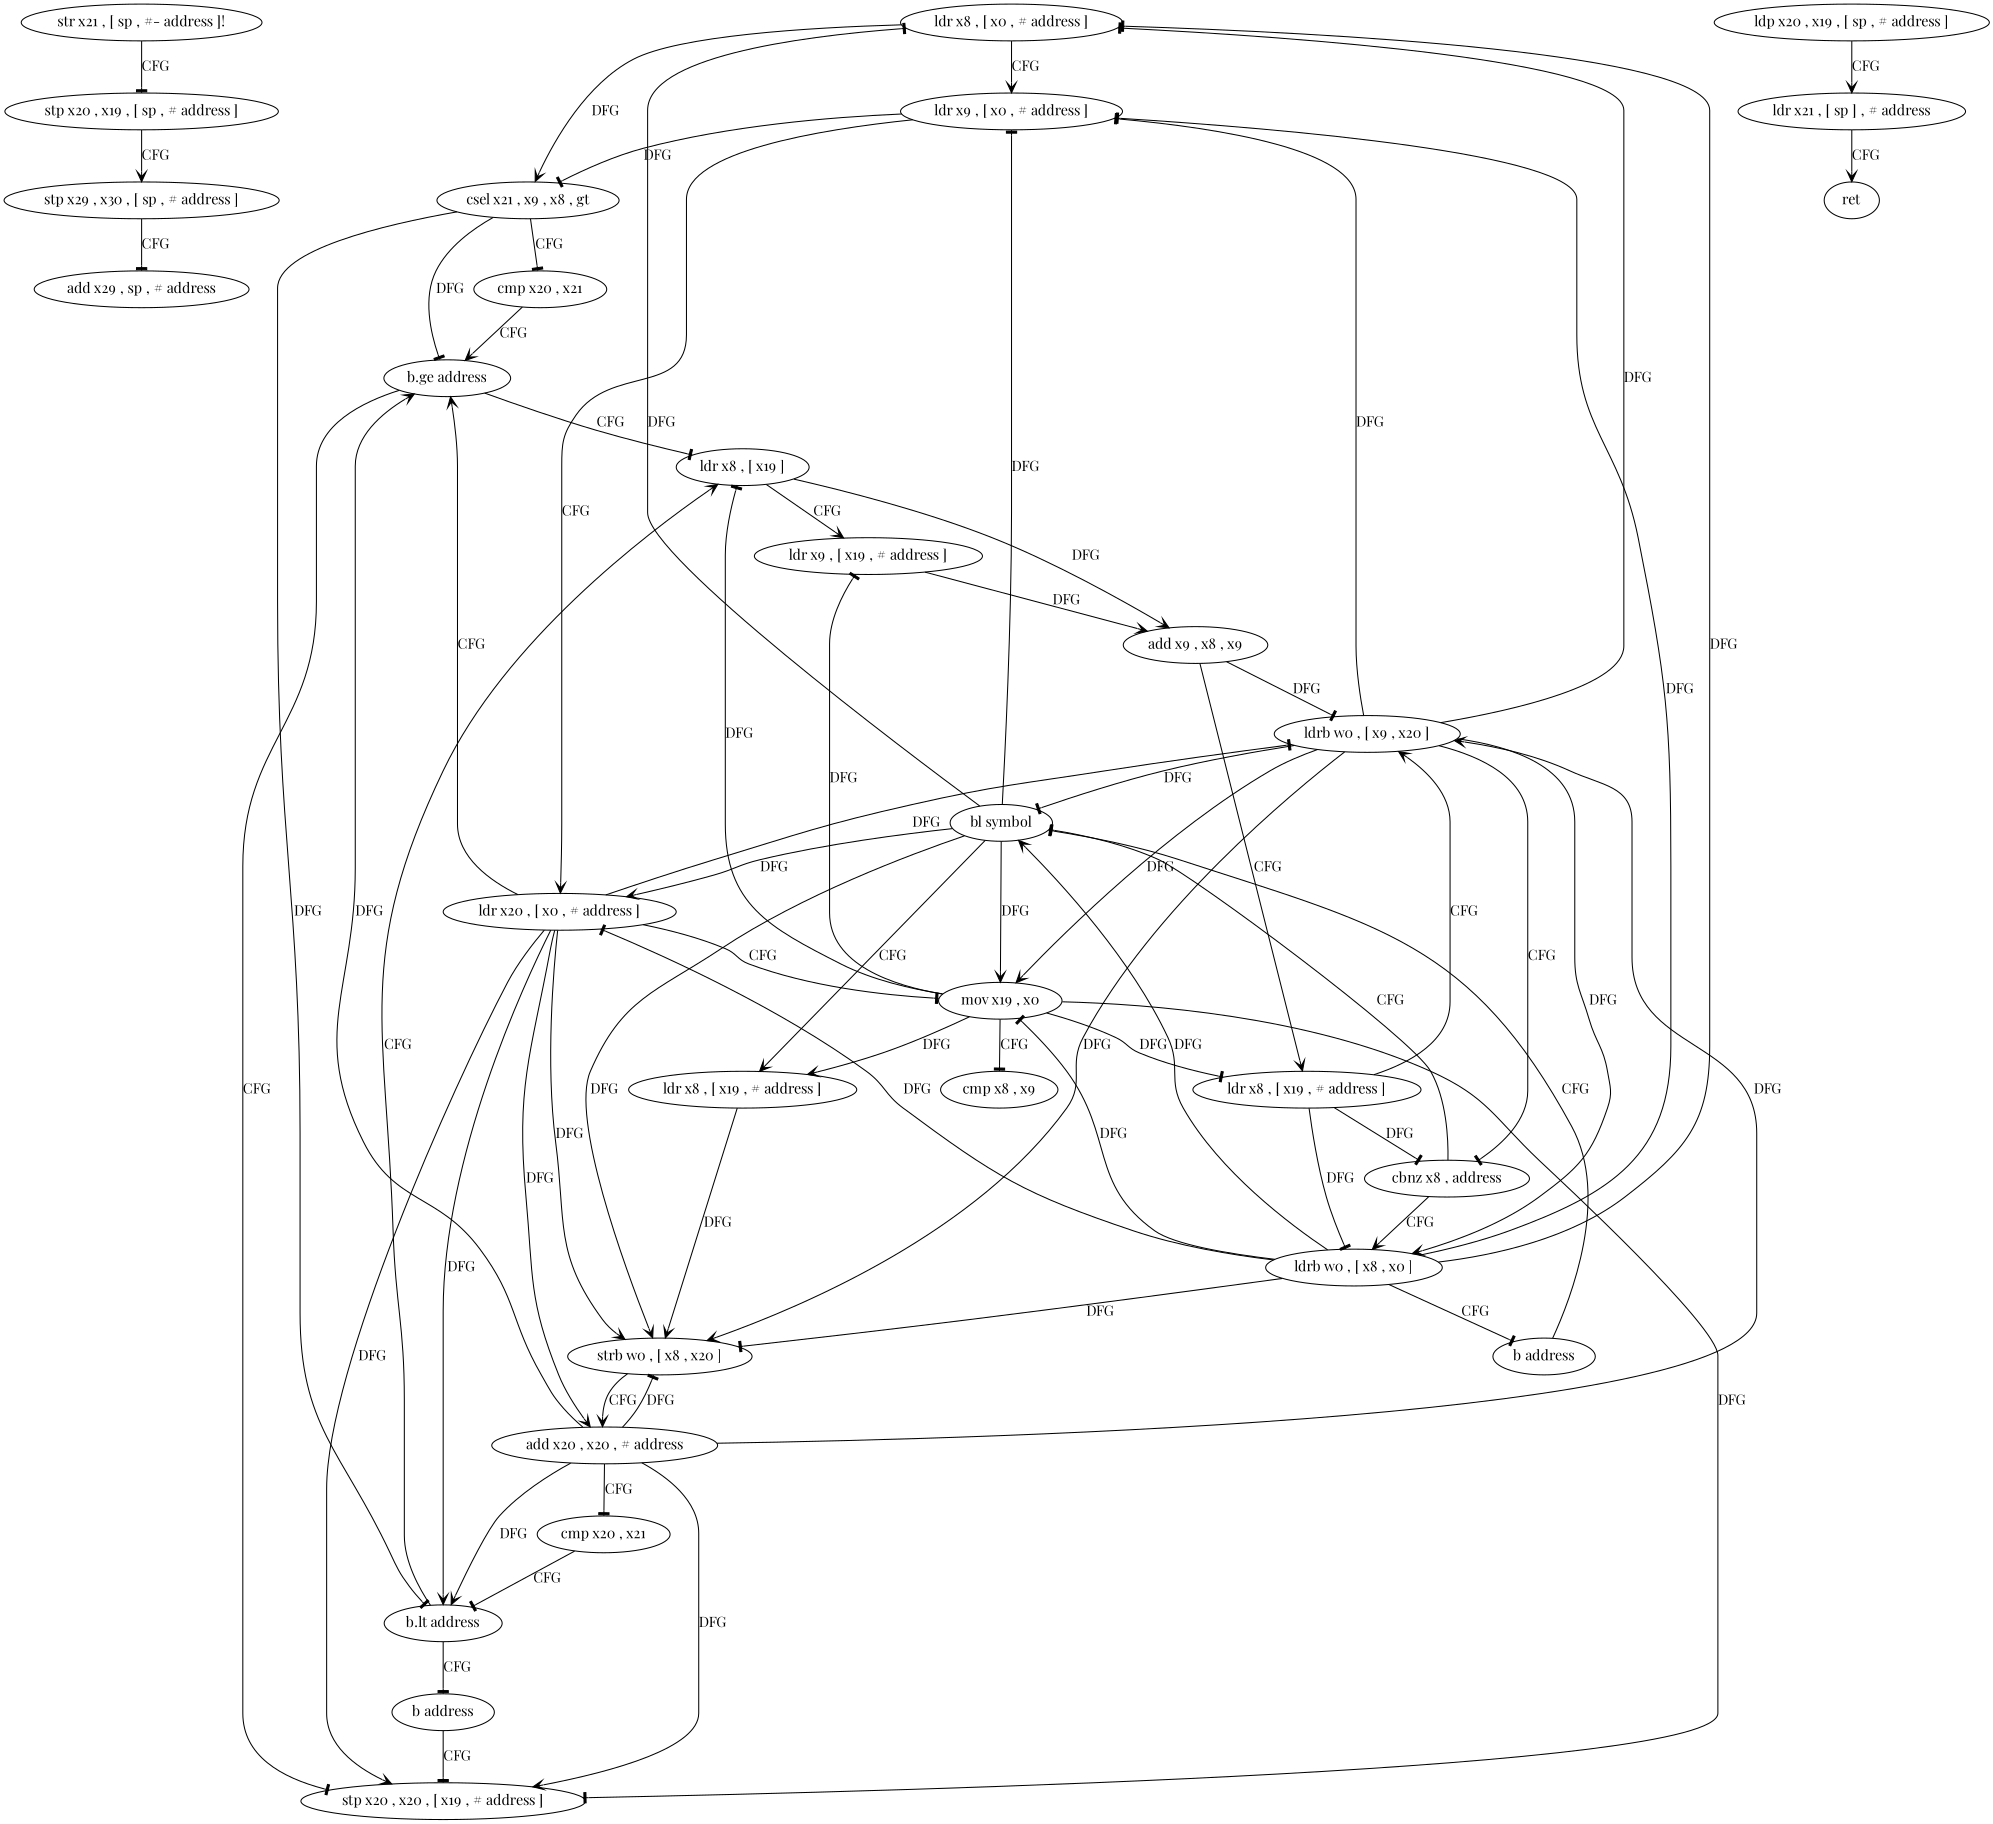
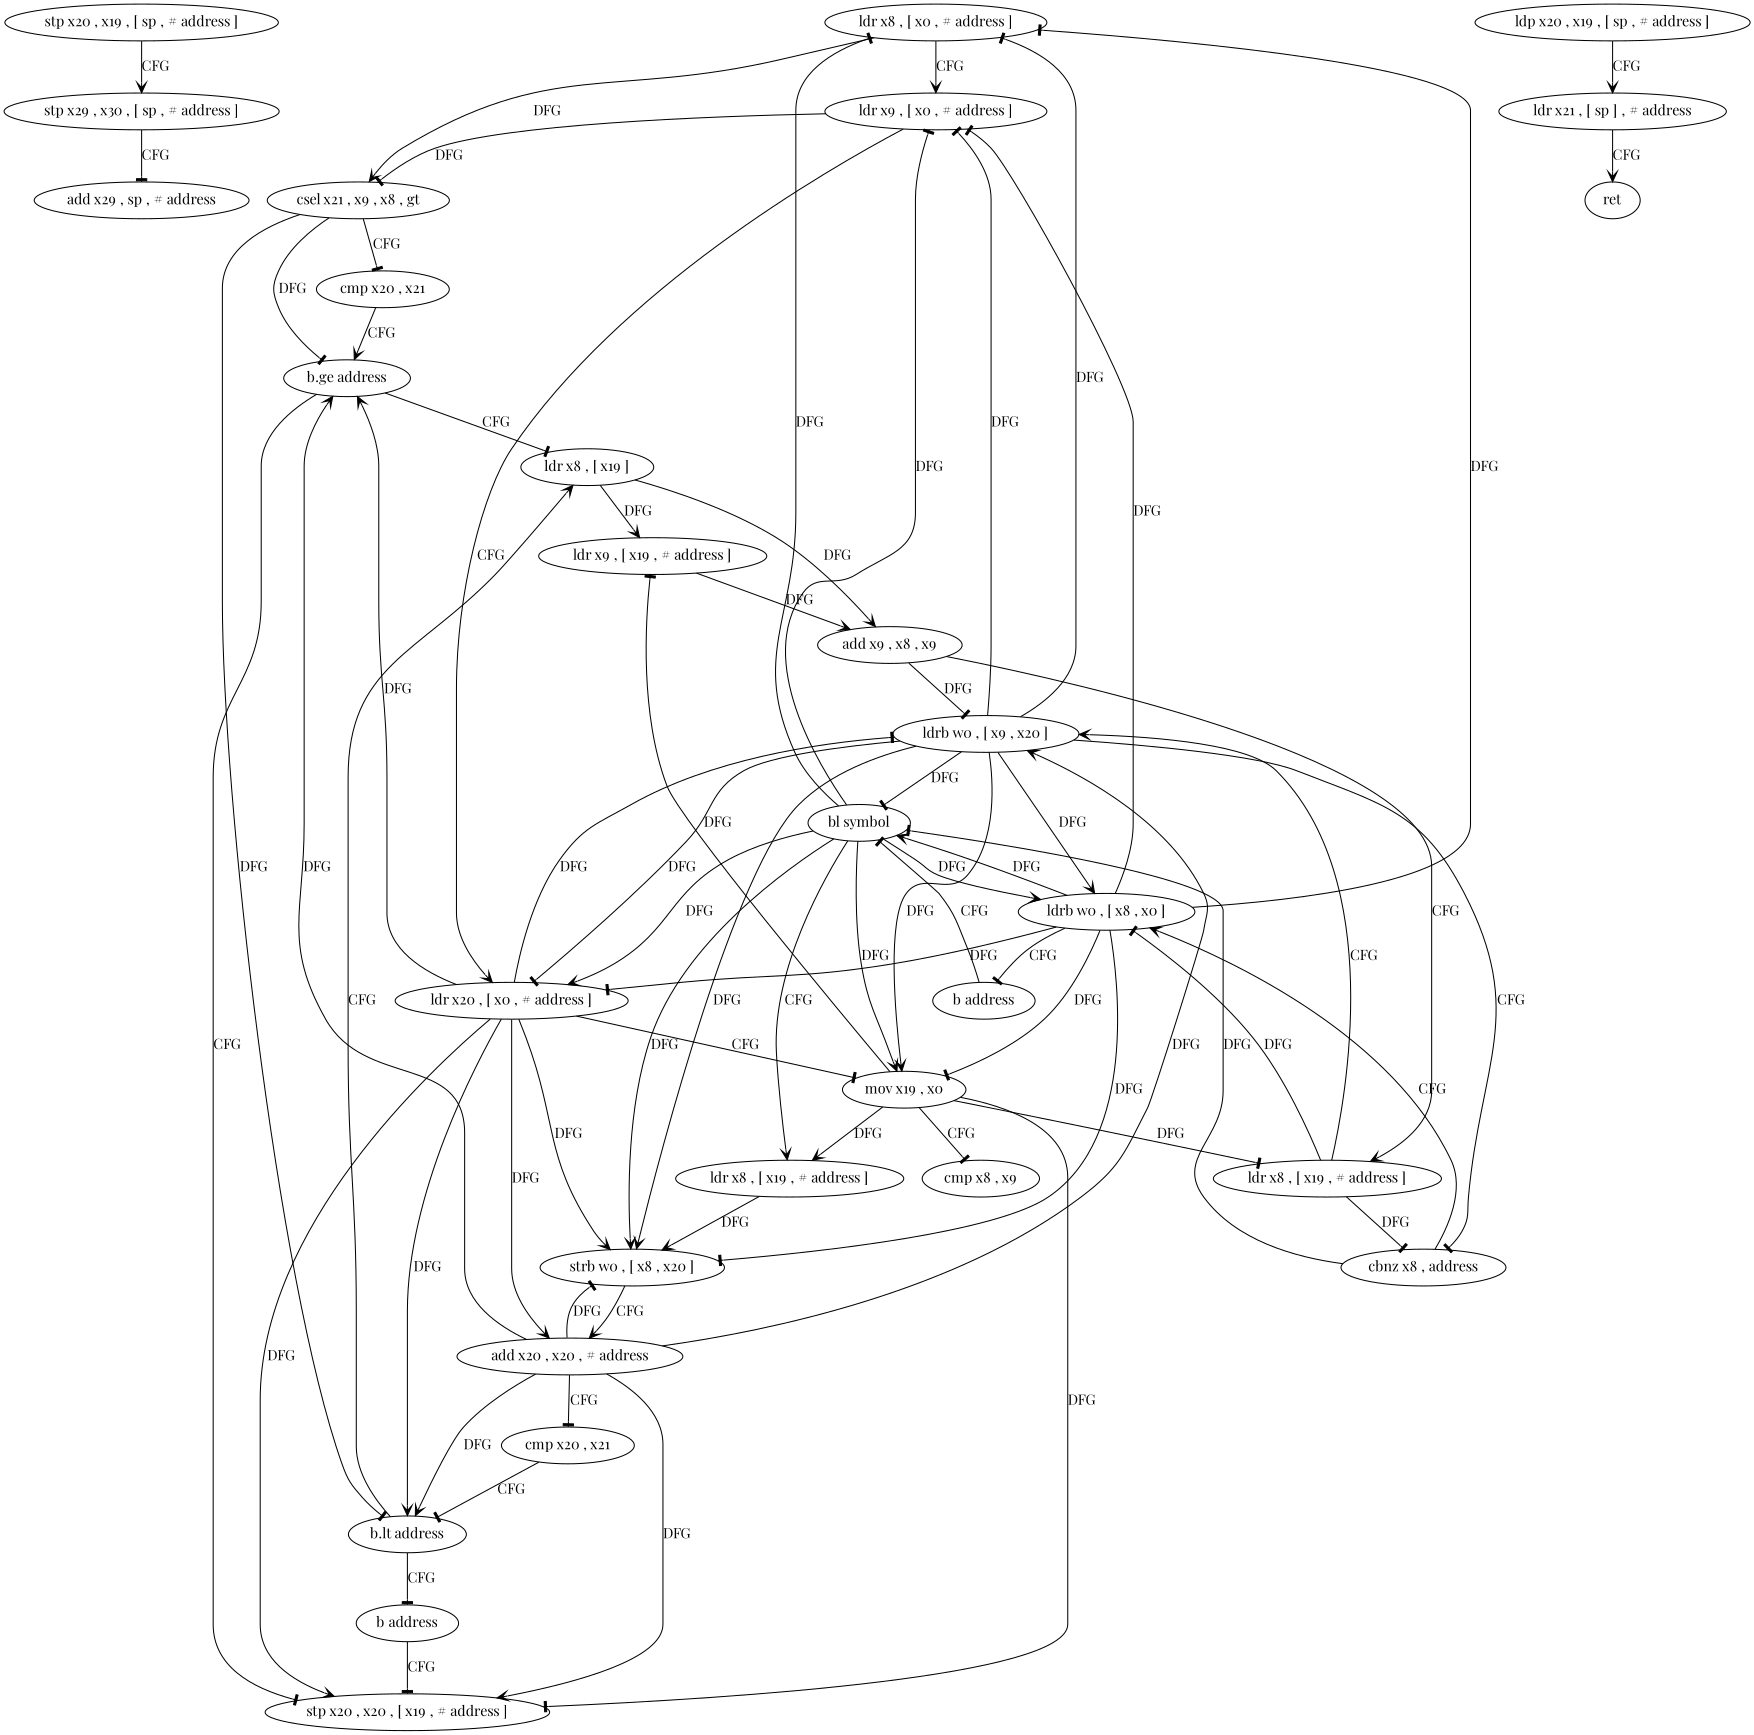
(142, 22) -> none
(828, 512) -> (638, 512)
(472, 645) -> (398, 689)
(725, 808) -> none
none -> (701, 822)
none -> (945, 878)
(1391, 1001) -> (1237, 1045)
